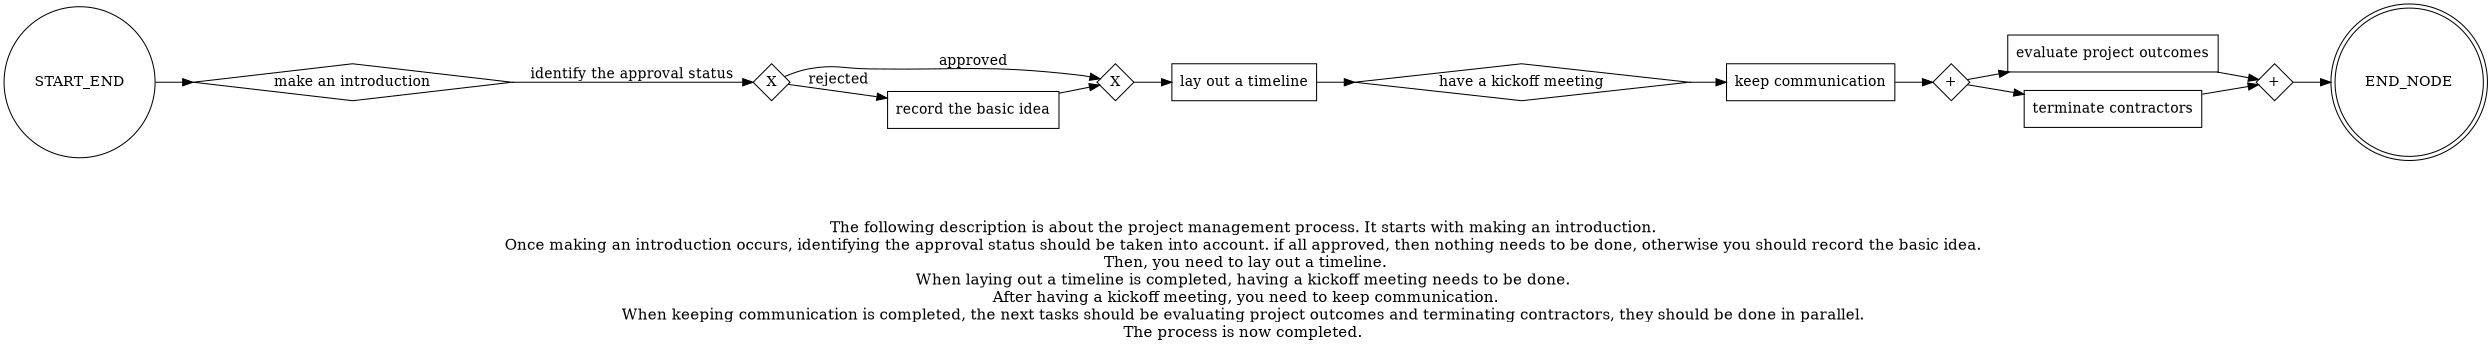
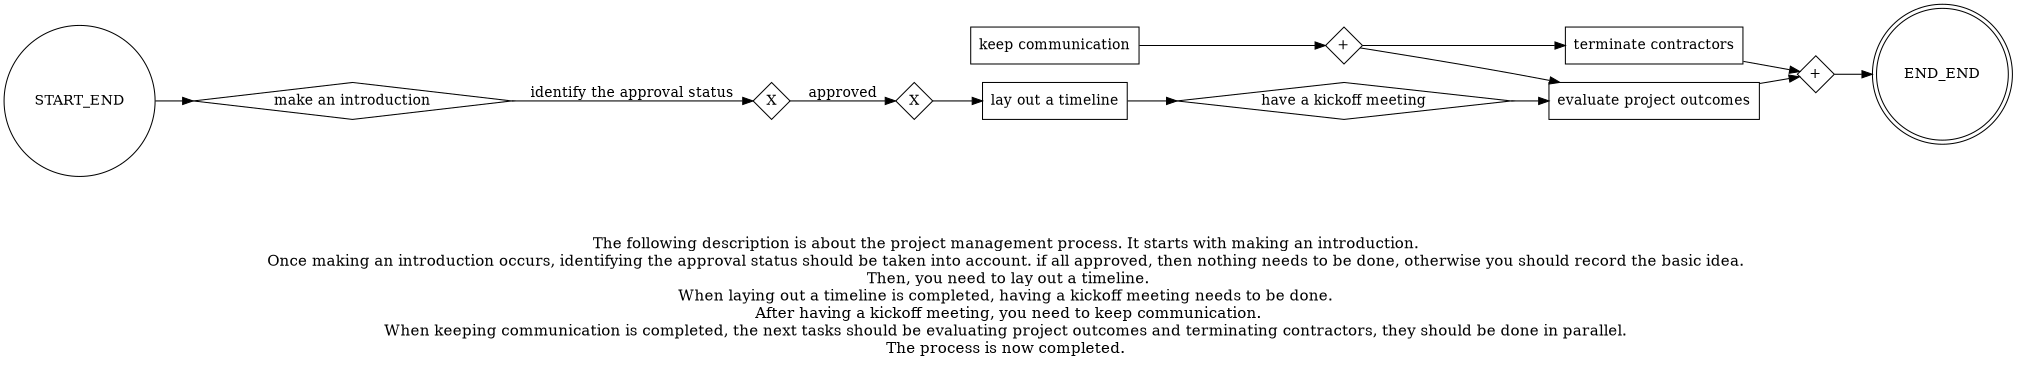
(1702, 82) -> (1525, 101)
(2409, 82) -> (1942, 74)
(973, 110) -> none
